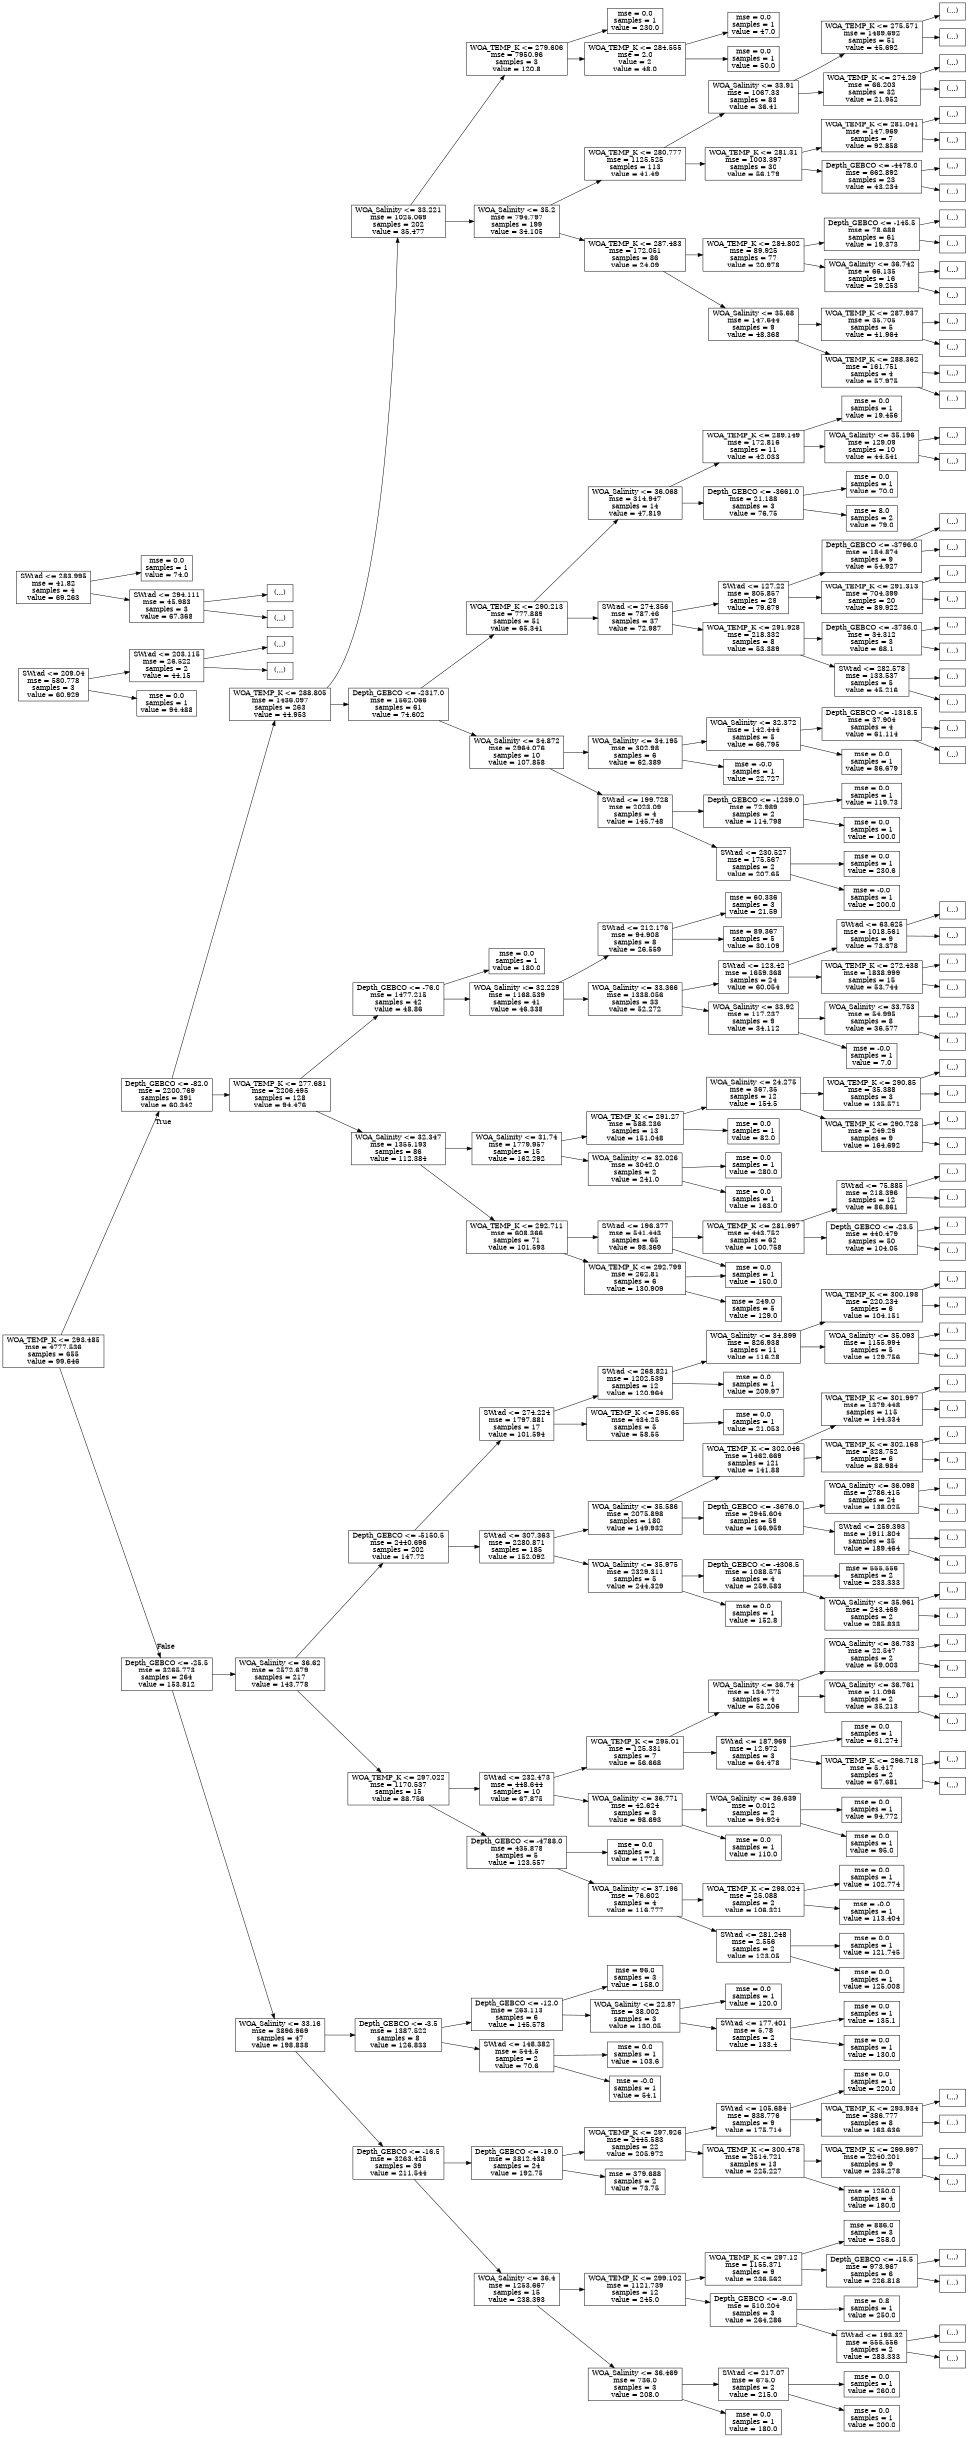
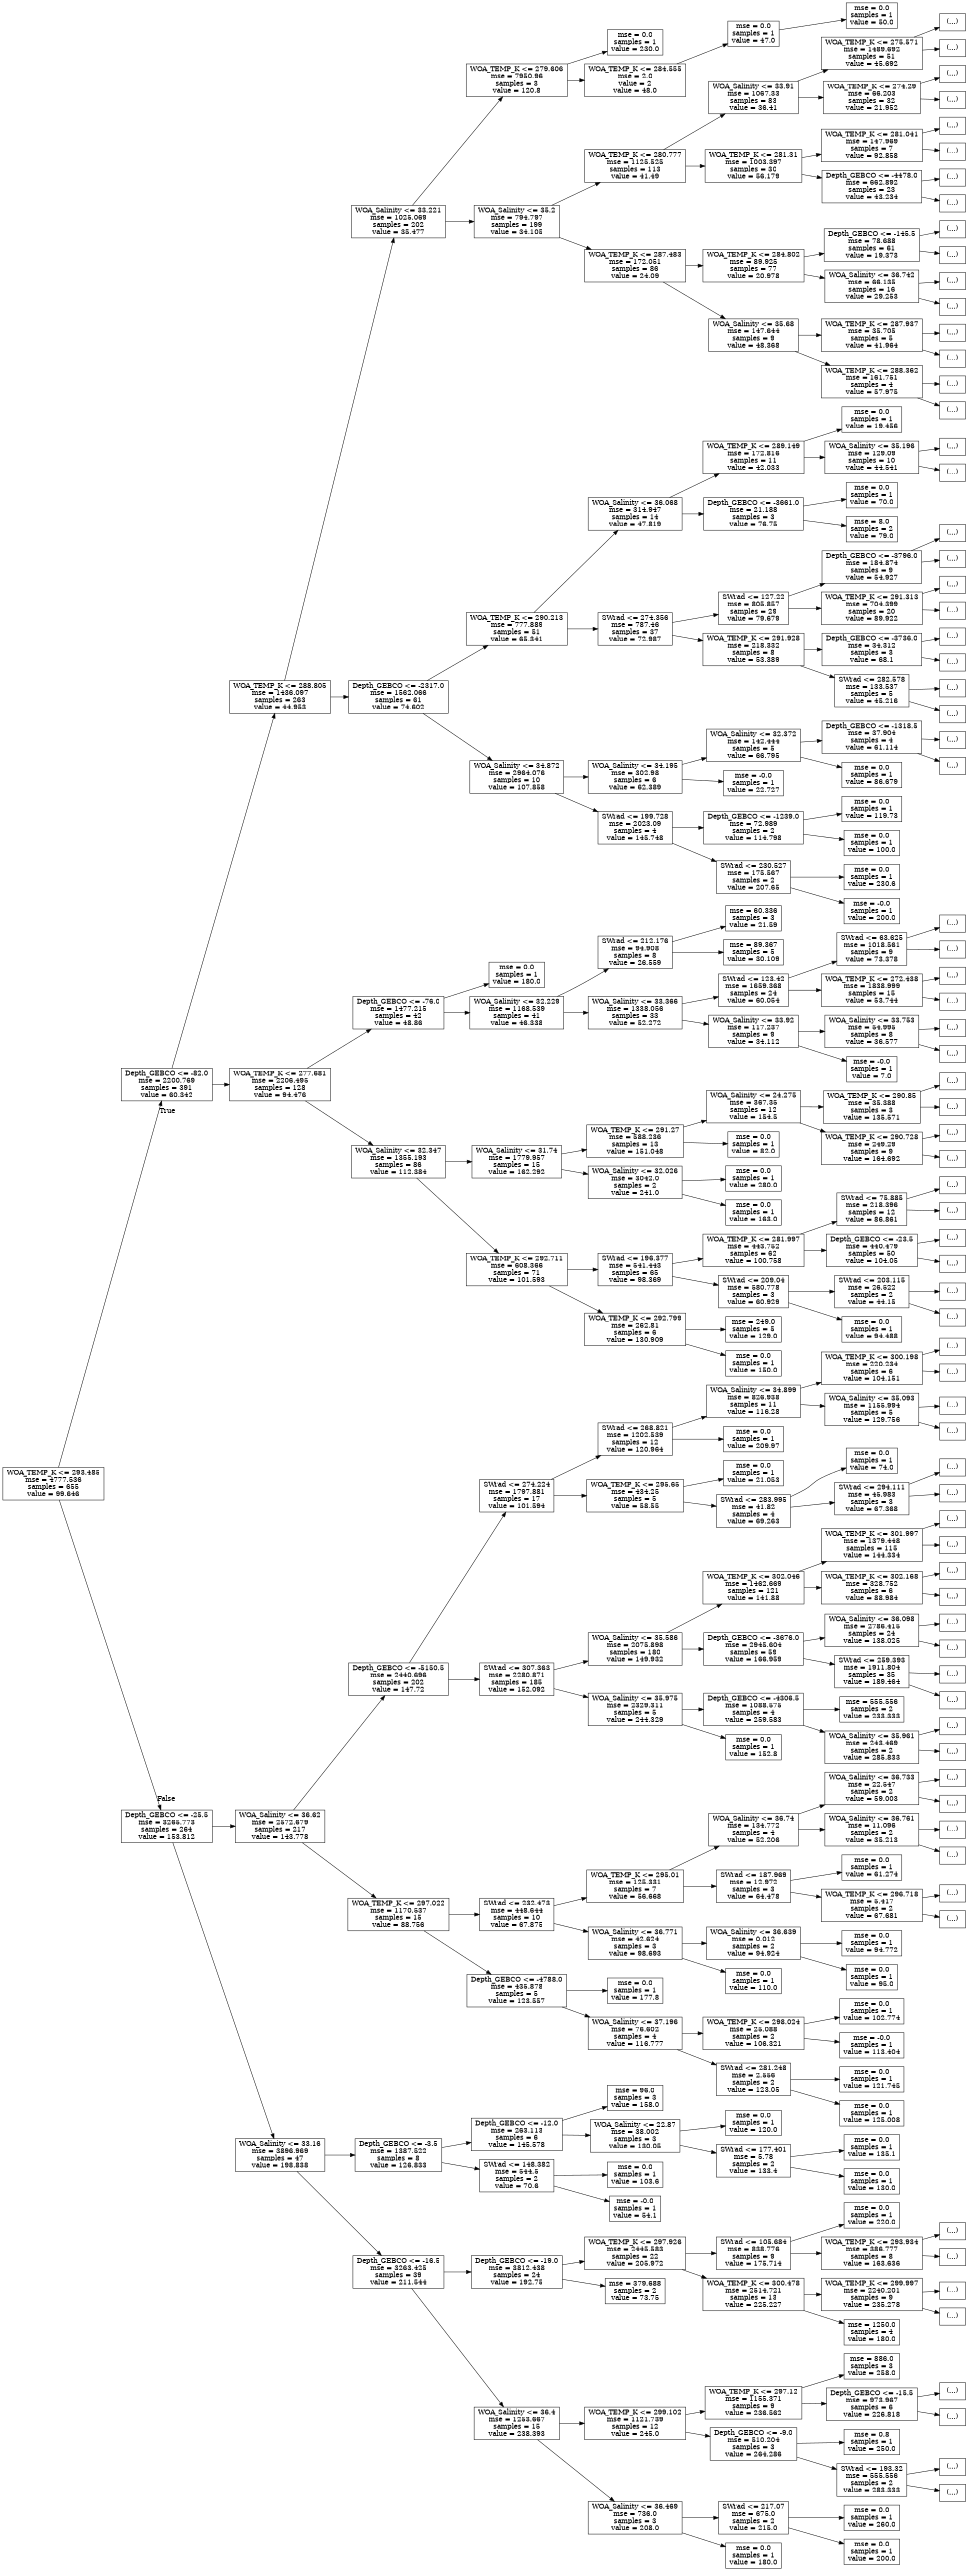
(704, 59) -> (810, 25)
(697, 1257) -> (693, 1280)
none -> (697, 1504)
